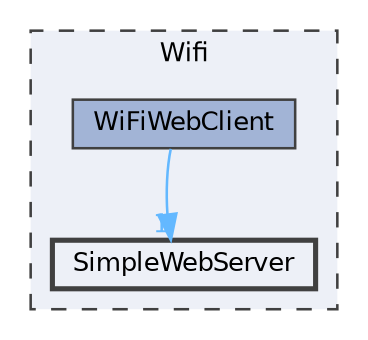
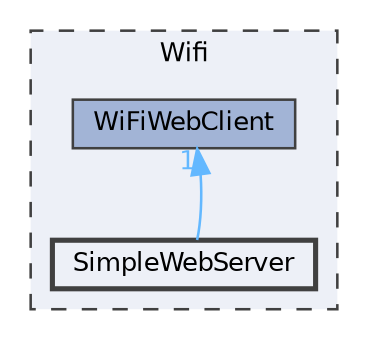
(167, 181) -> (201, 207)
